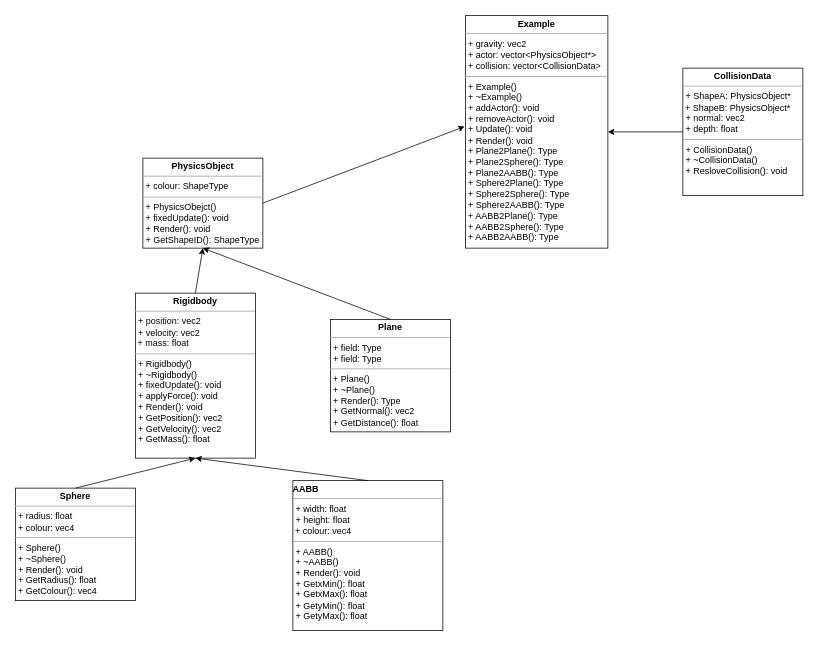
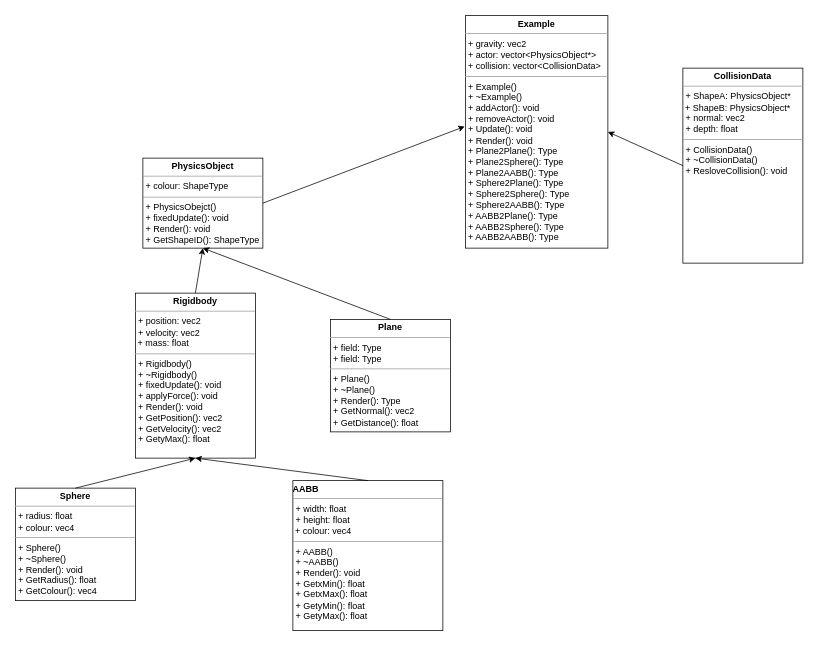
(743, 132) -> (743, 165)
(182, 358) -> (182, 358)
